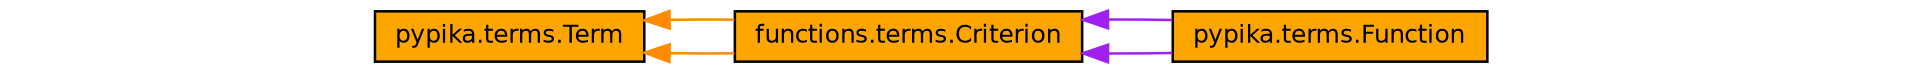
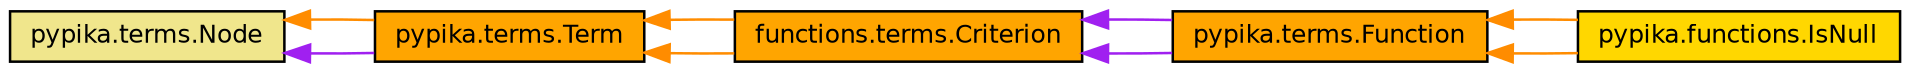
none -> (147, 36)
none -> (1739, 36)
